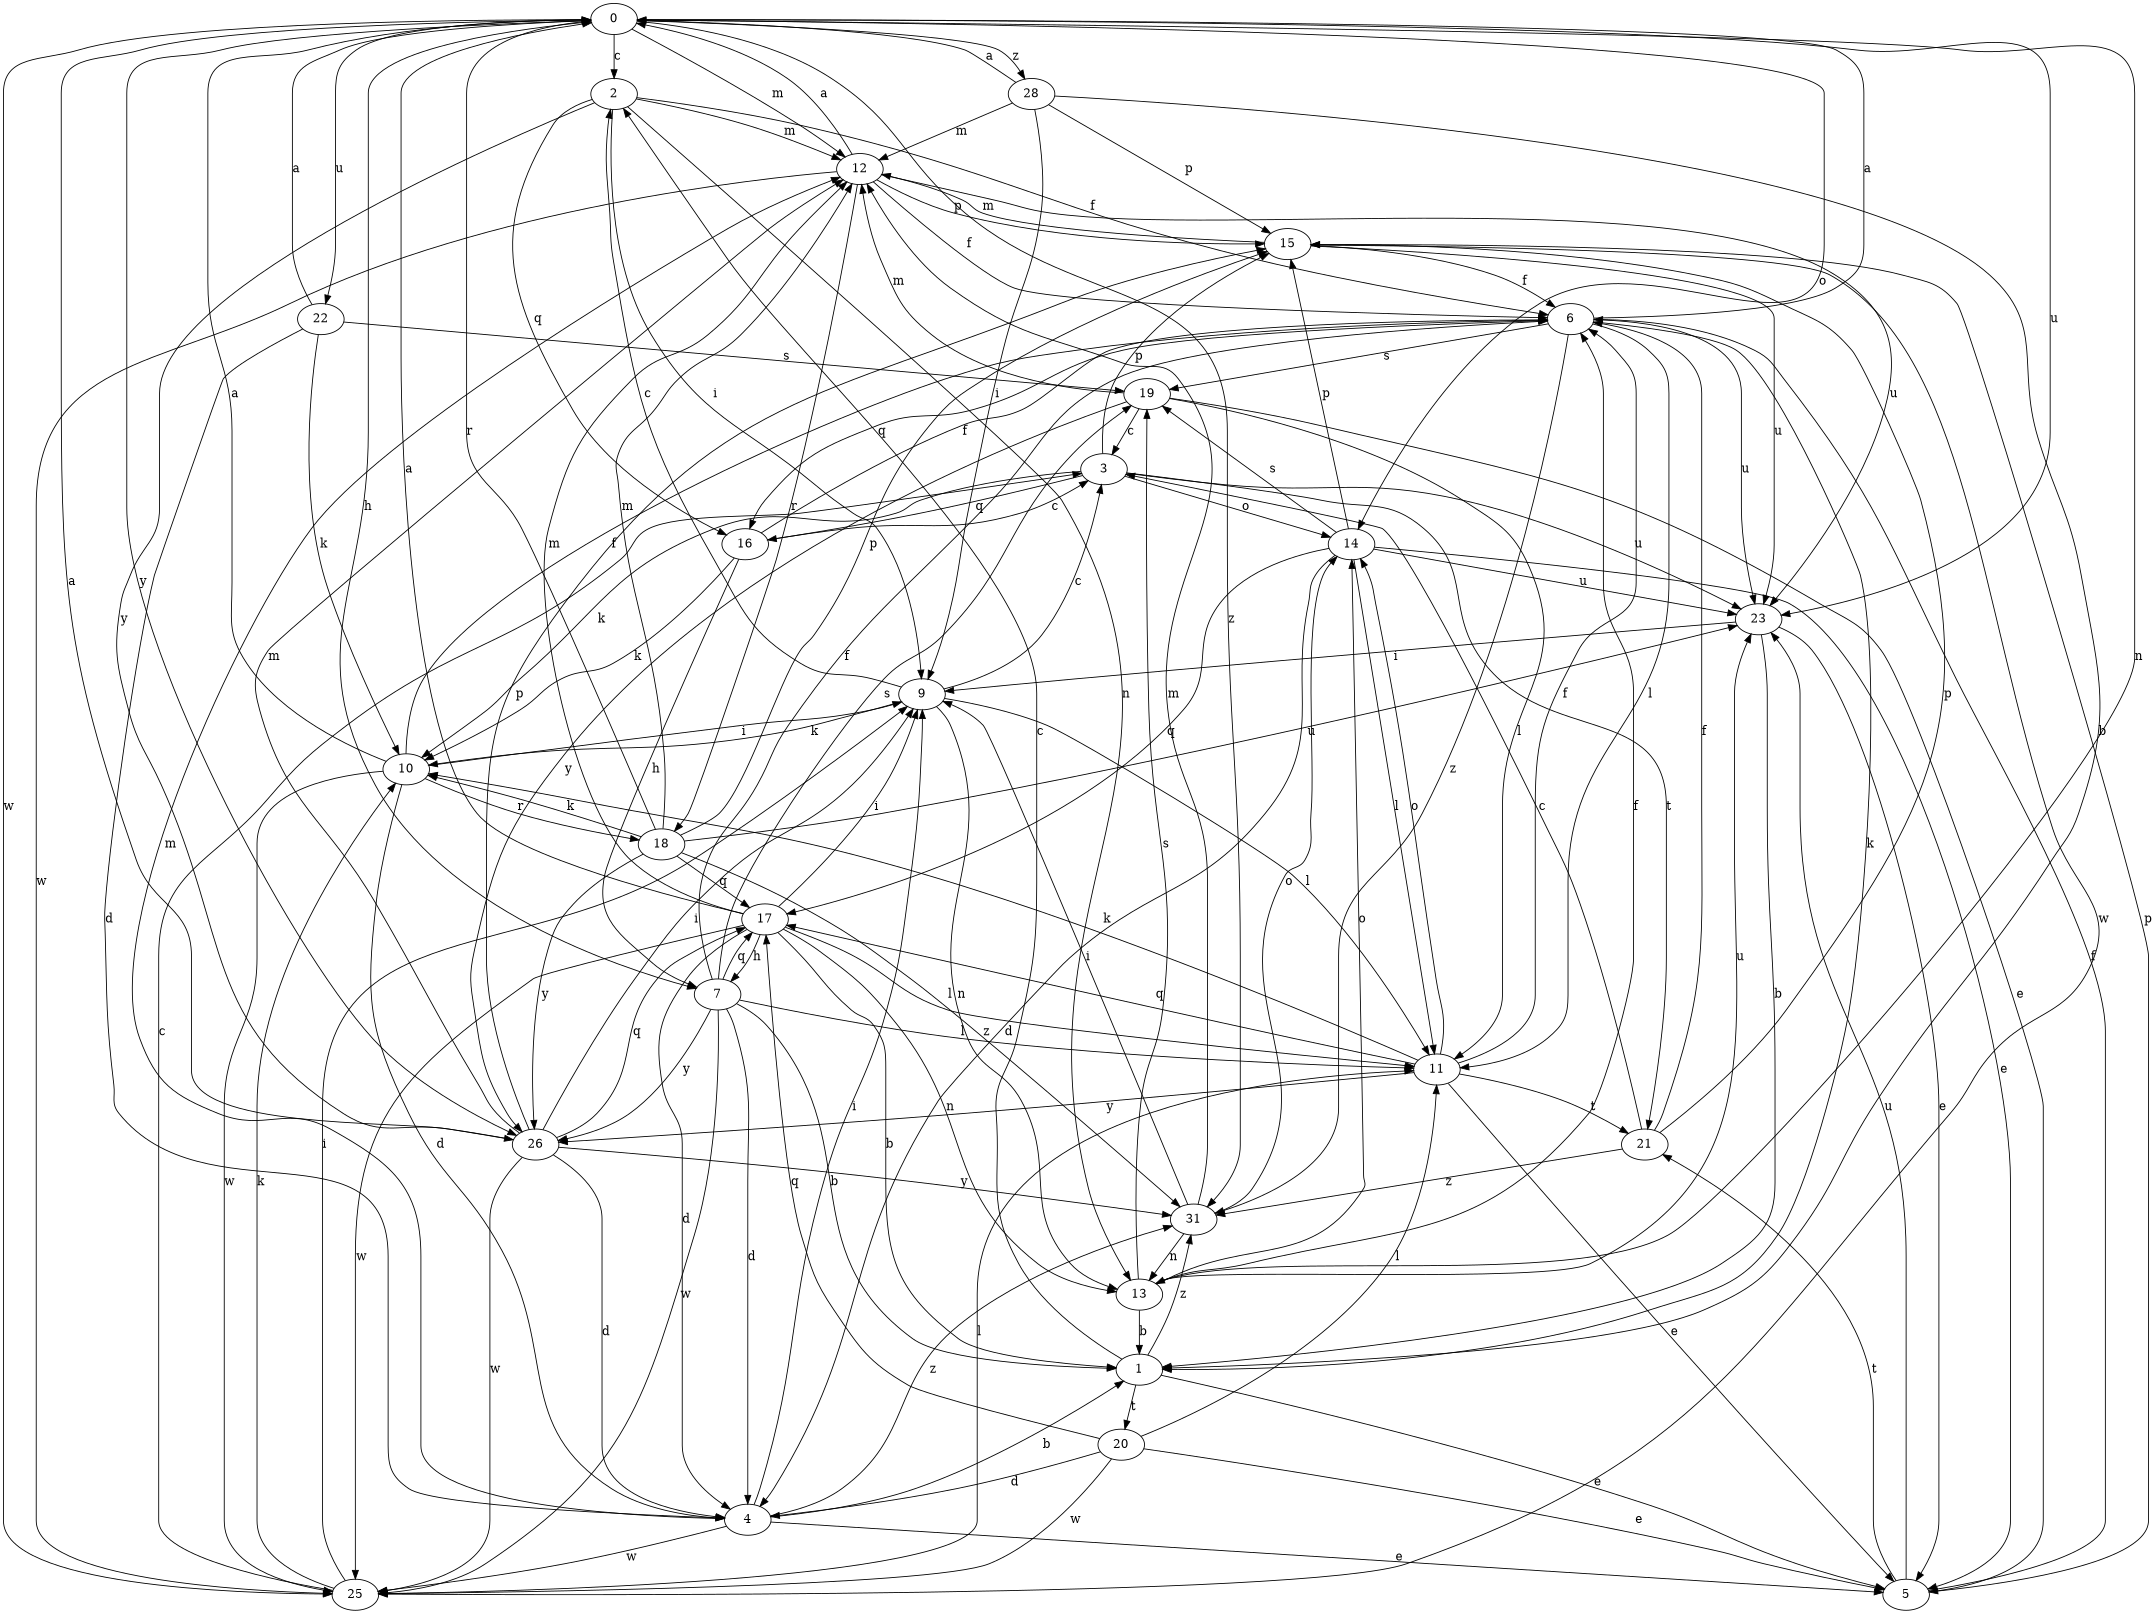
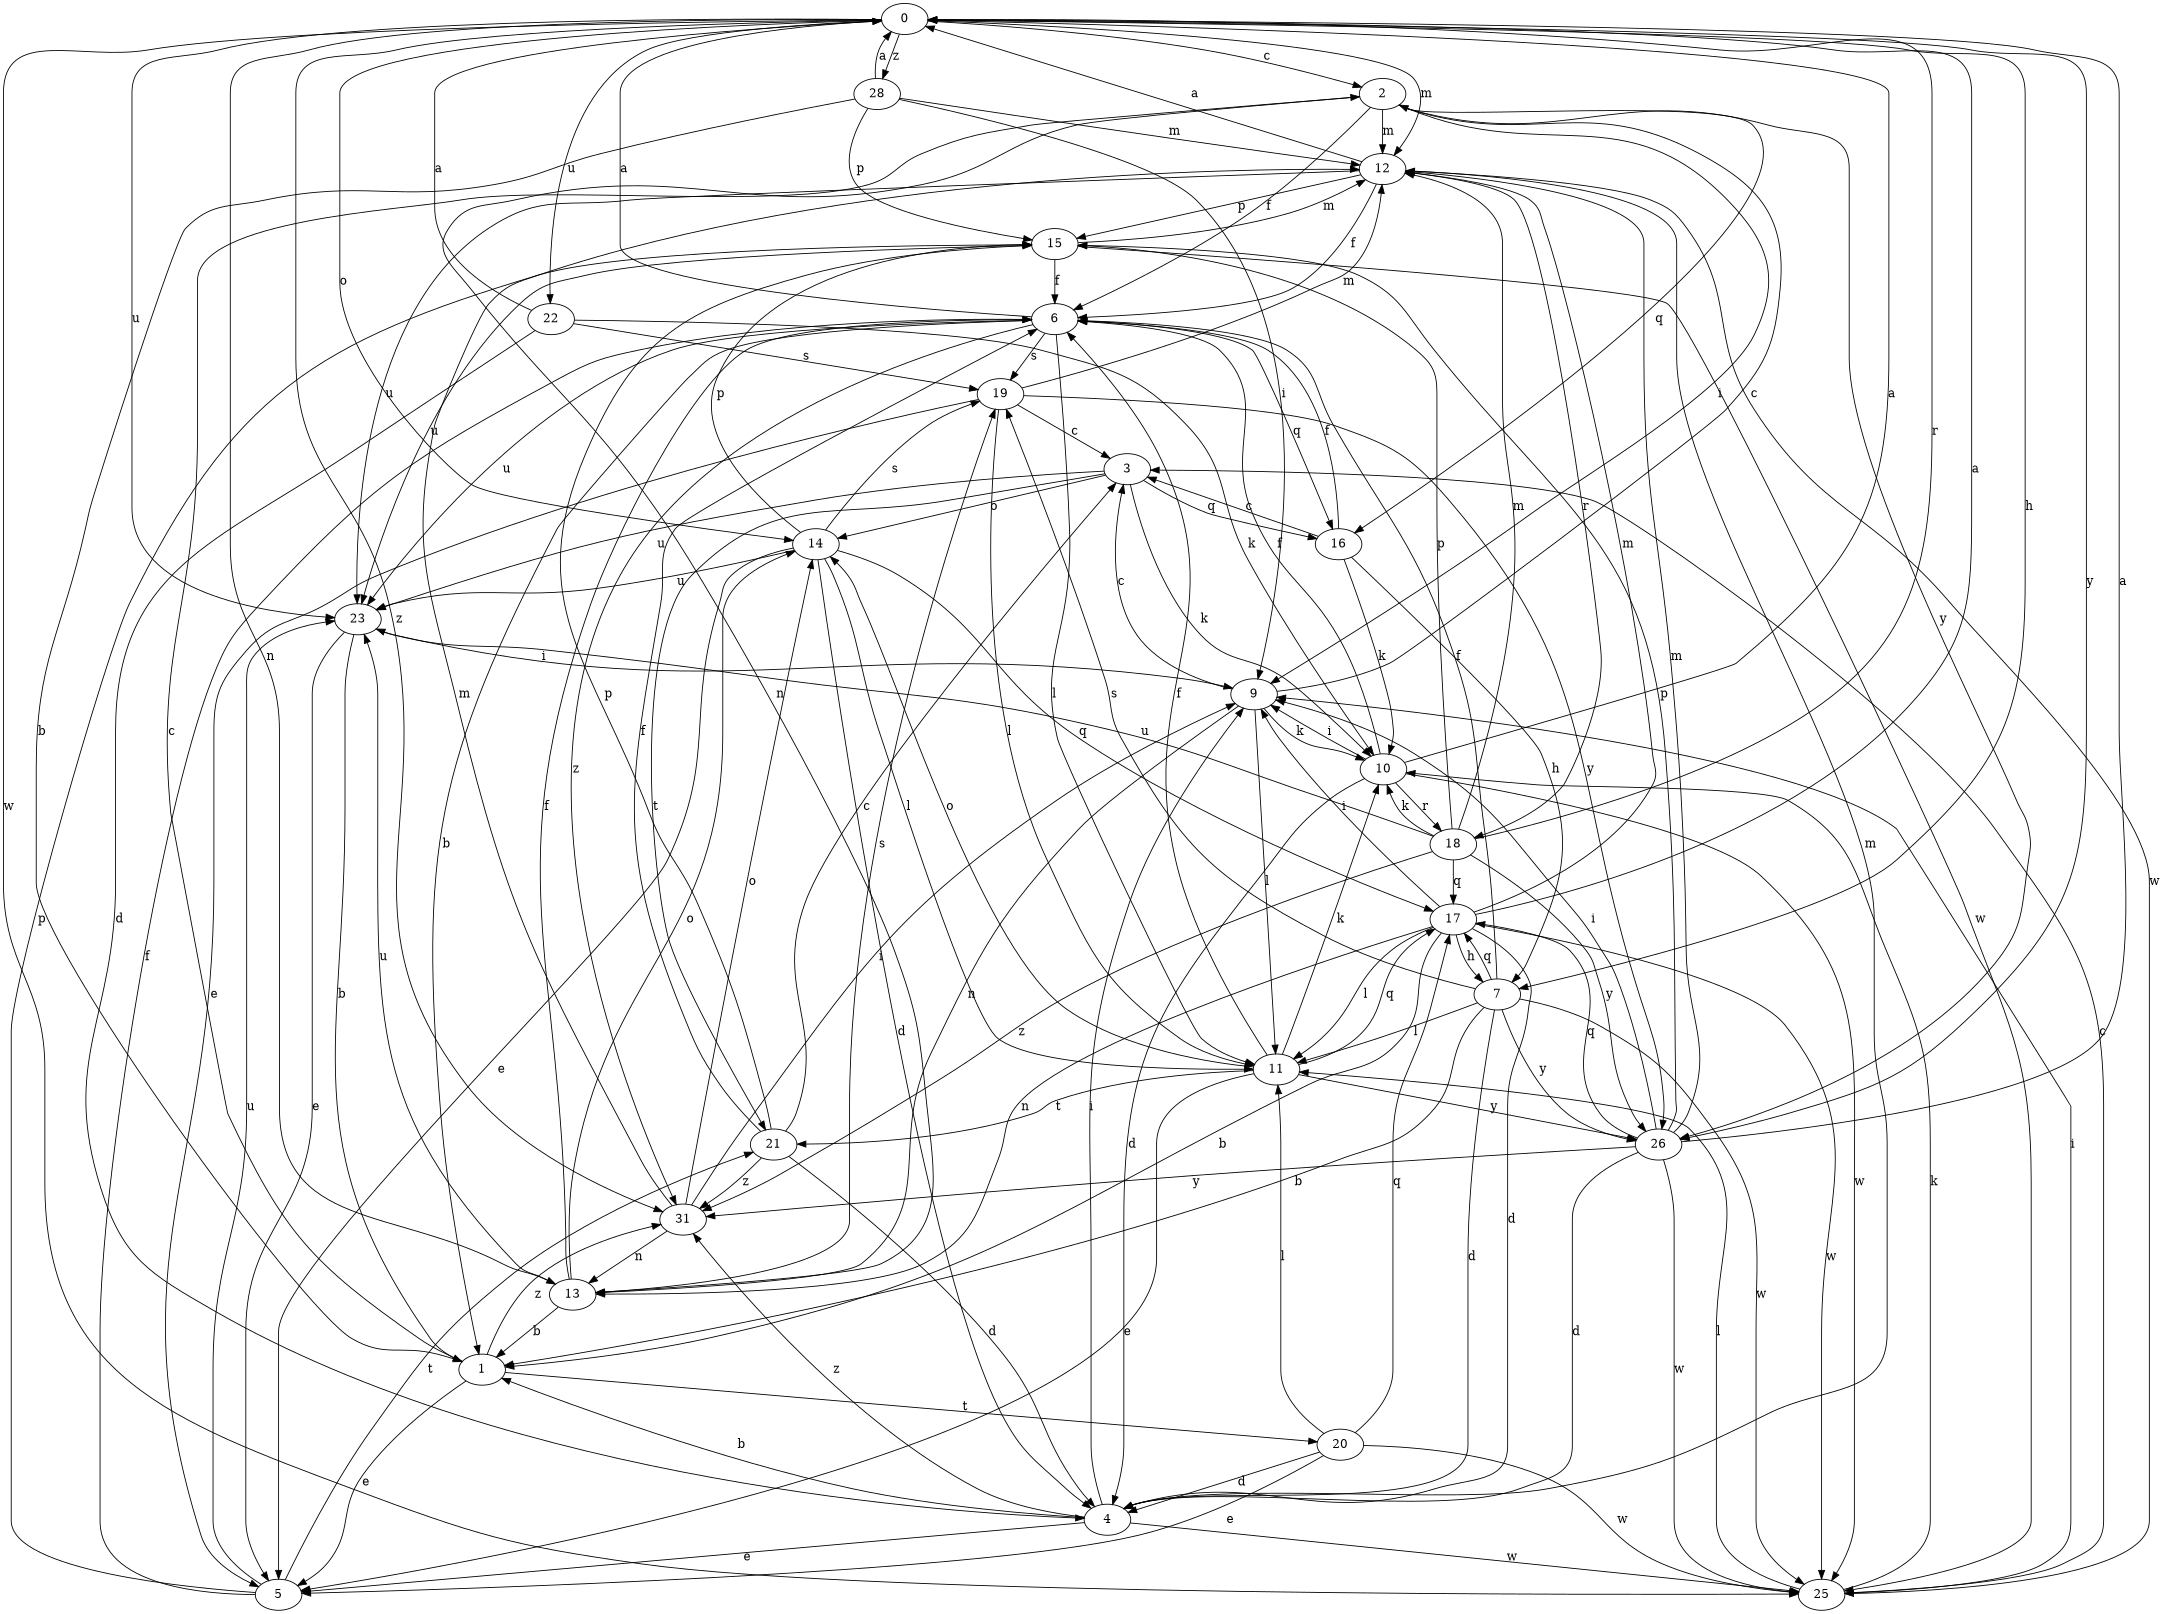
(1151, 334) -> none
(1870, 844) -> (447, 844)
none -> (971, 1317)
